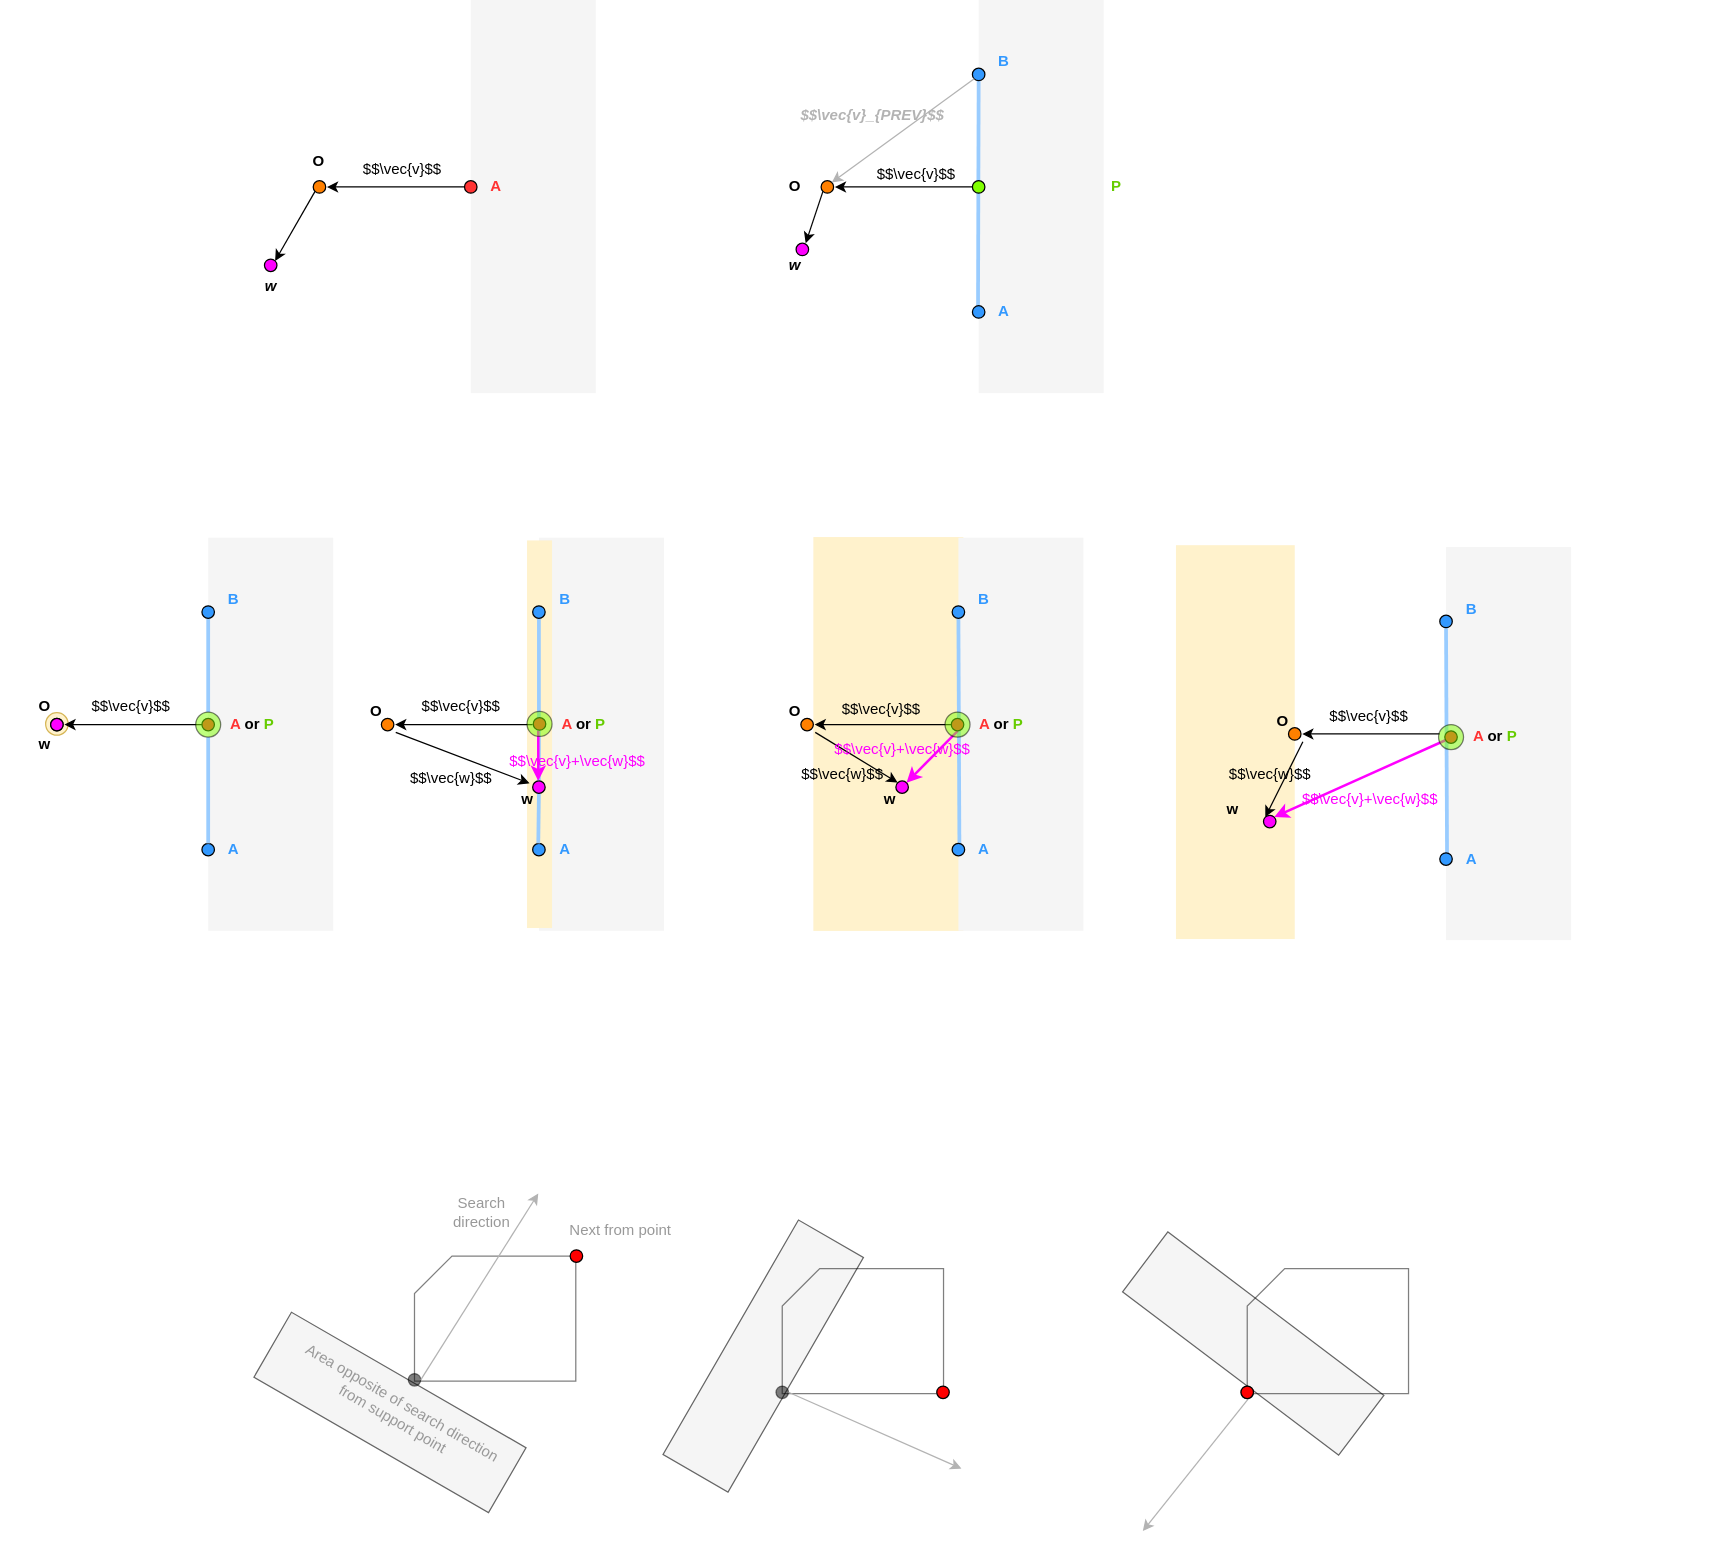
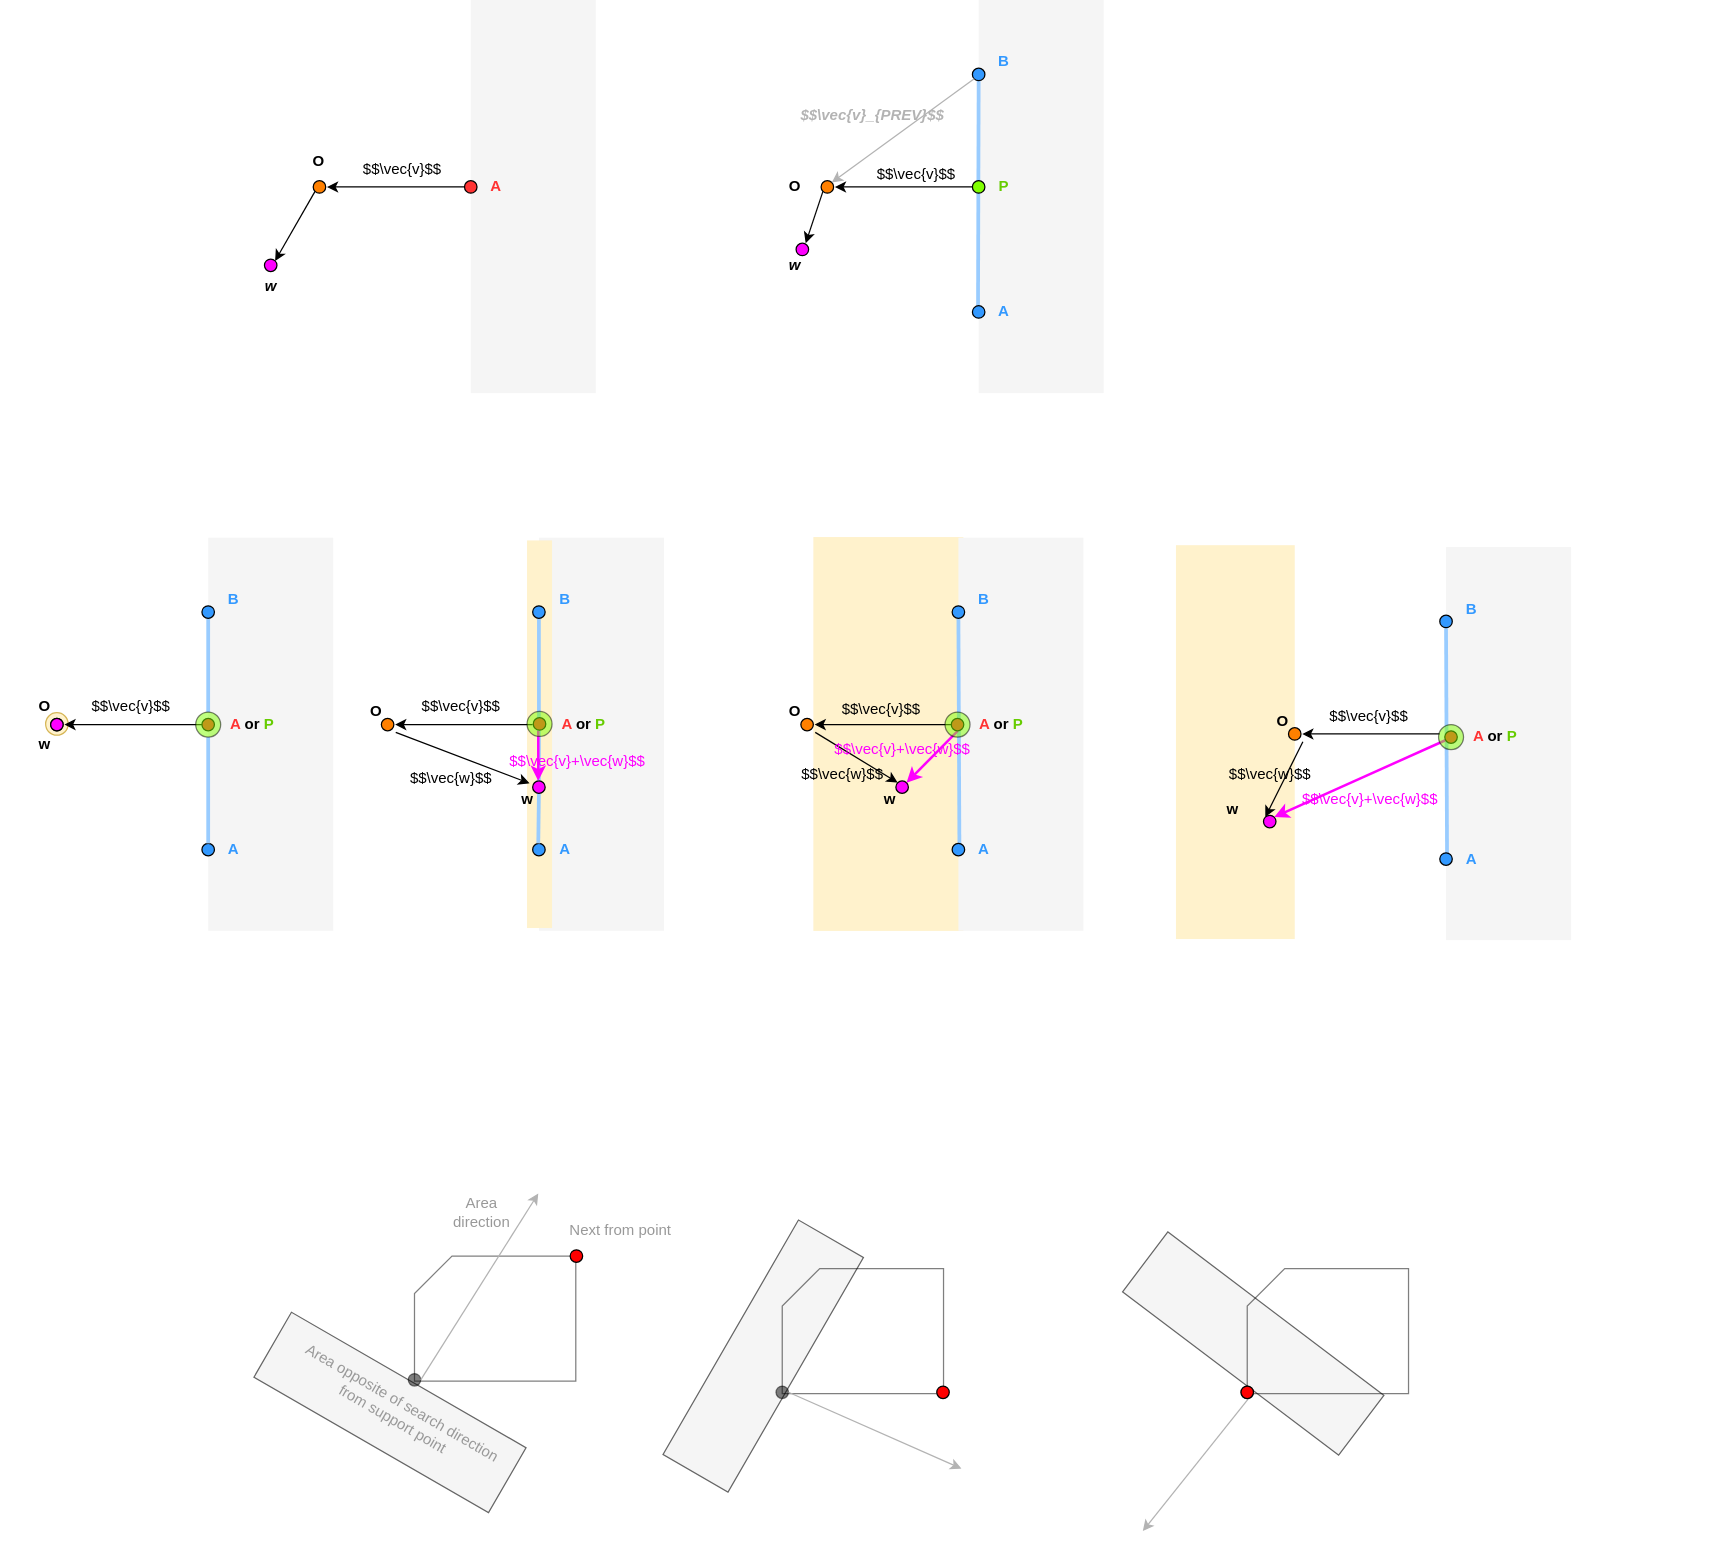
(1116, 187) -> (1003, 187)
(482, 1212) -> (482, 1212)
